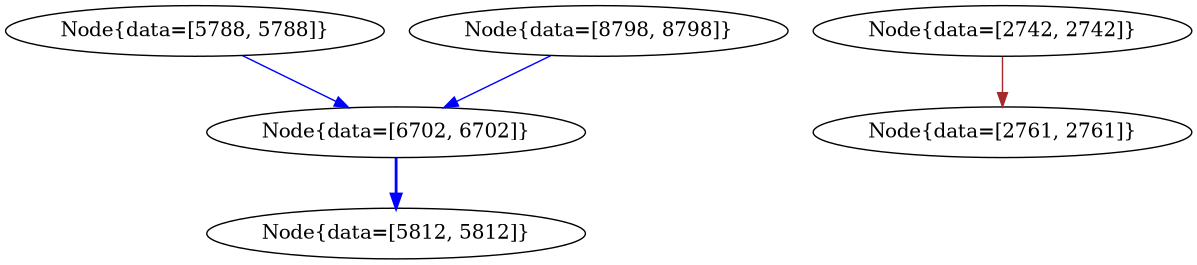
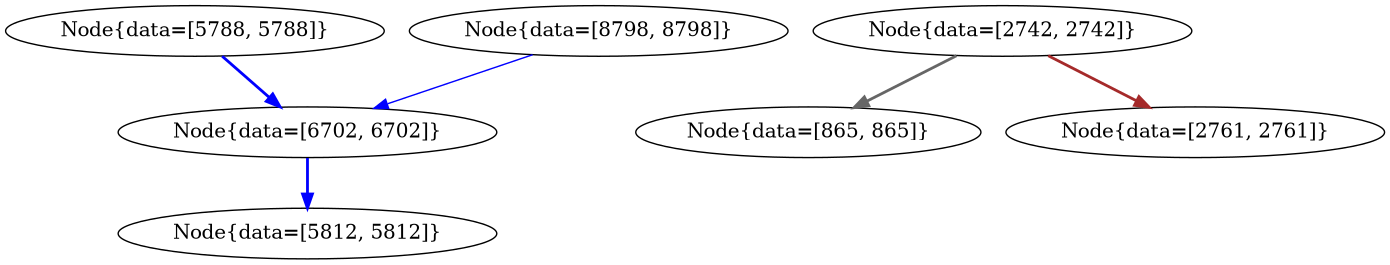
(1003, 75) -> (1092, 78)
(289, 79) -> (246, 77)
none -> (808, 132)
